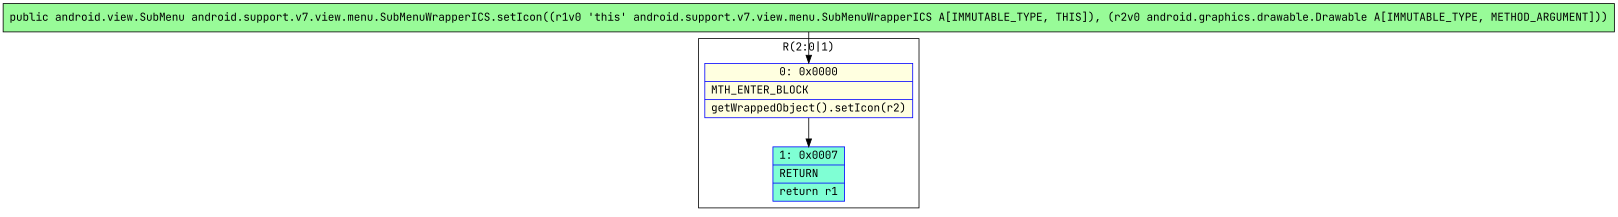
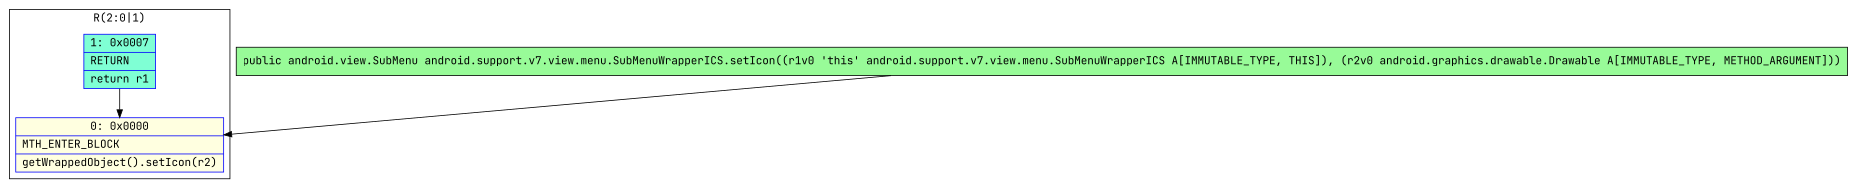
(809, 128) -> (120, 99)
